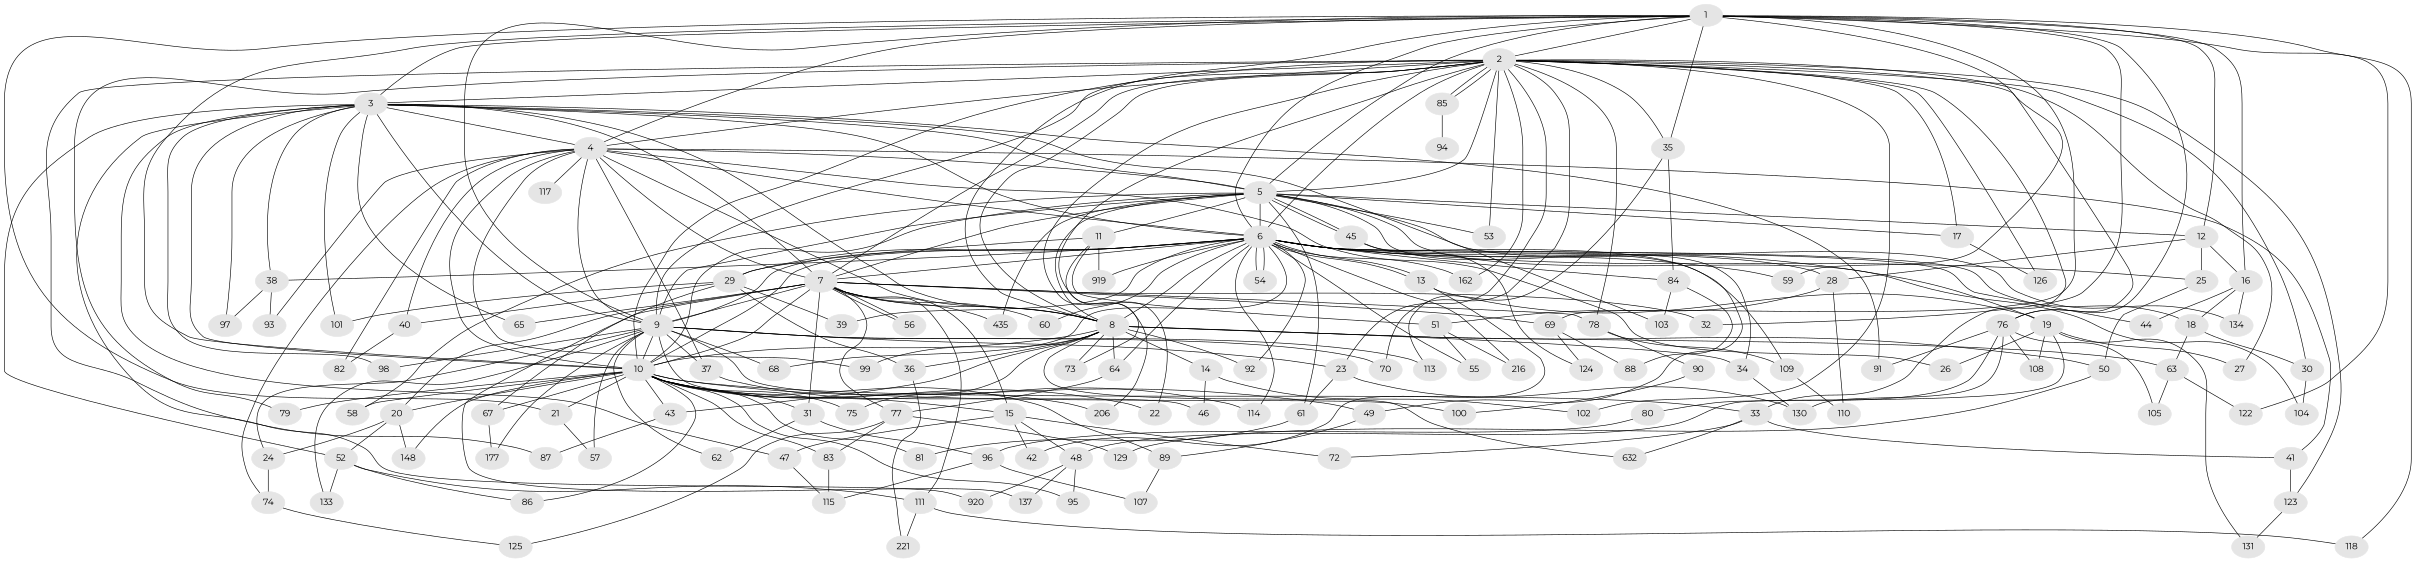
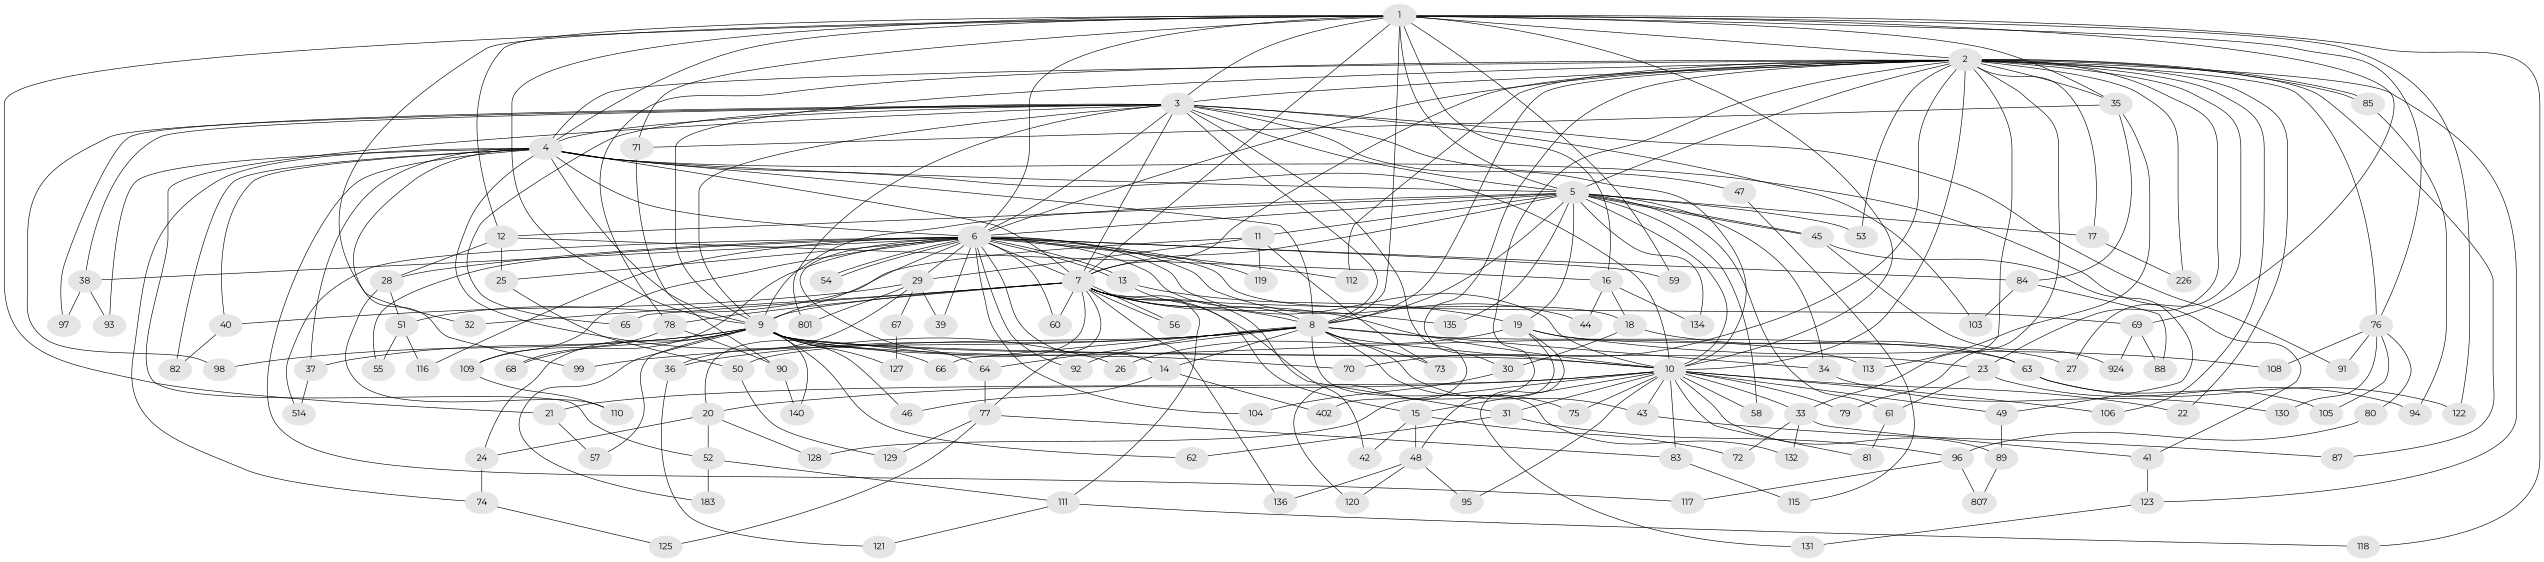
none -> (1254, 136)
none -> (637, 148)
(1099, 281) -> (1261, 281)
(1466, 281) -> (1352, 281)
(2040, 281) -> (2184, 281)
(337, 325) -> (805, 325)
(1000, 325) -> (1450, 325)
none -> (1032, 335)
none -> (941, 370)
(1519, 370) -> (423, 370)
(1586, 370) -> (2116, 370)
(563, 392) -> none
(1570, 392) -> (2096, 395)
(1102, 414) -> (2108, 414)
(1254, 414) -> (299, 414)
(1459, 414) -> (797, 414)
(1584, 414) -> (1324, 414)
(895, 430) -> none
(409, 458) -> (815, 458)
(492, 458) -> (896, 370)
(1630, 458) -> (1792, 458)
(908, 481) -> (1822, 481)
(327, 503) -> (708, 503)
(527, 503) -> none
(976, 503) -> (1352, 503)
(1026, 503) -> (1280, 503)
(1141, 503) -> (1979, 503)
(903, 547) -> (879, 547)
